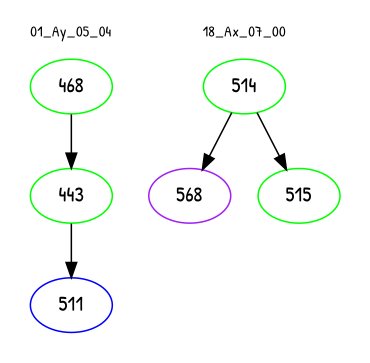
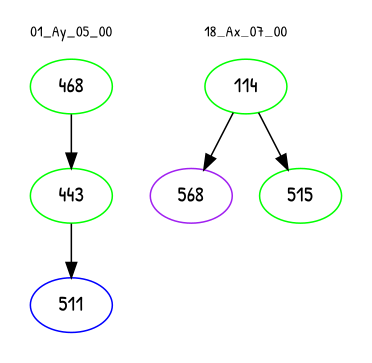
(71, 33) -> (72, 33)
(244, 87) -> (246, 87)
